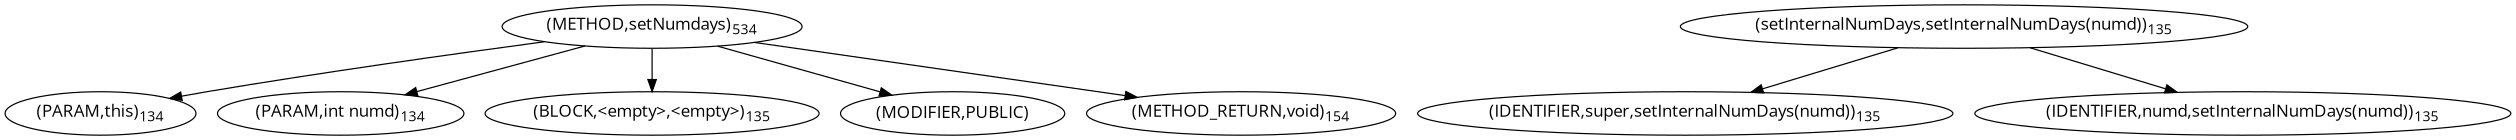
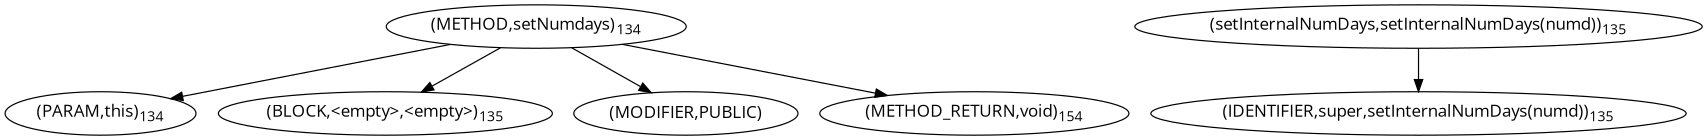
(745, 25) -> (629, 25)
(341, 113) -> none
(2243, 113) -> none
